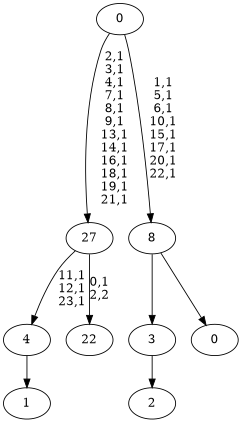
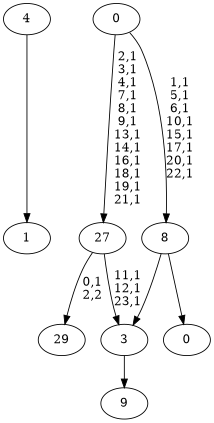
(51, 281) -> (109, 285)
(90, 340) -> (62, 340)
(152, 403) -> (124, 403)
